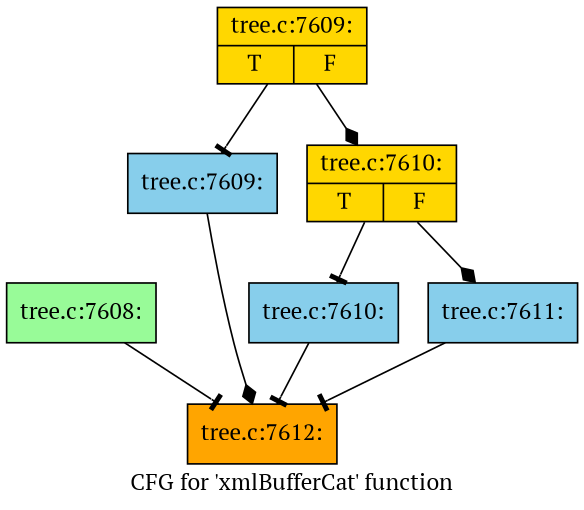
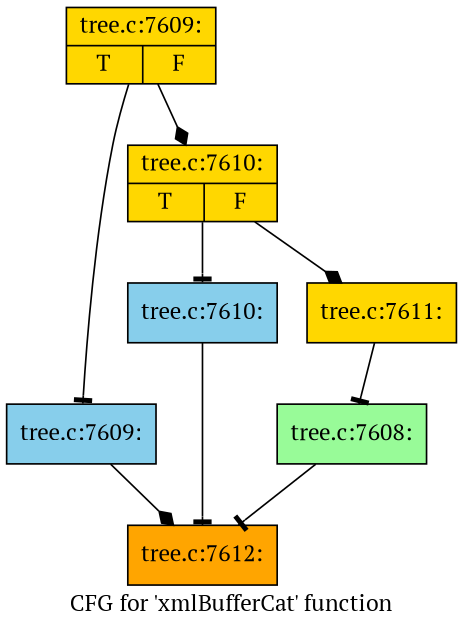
(503, 313) -> (382, 313)
(387, 371) -> (368, 370)
